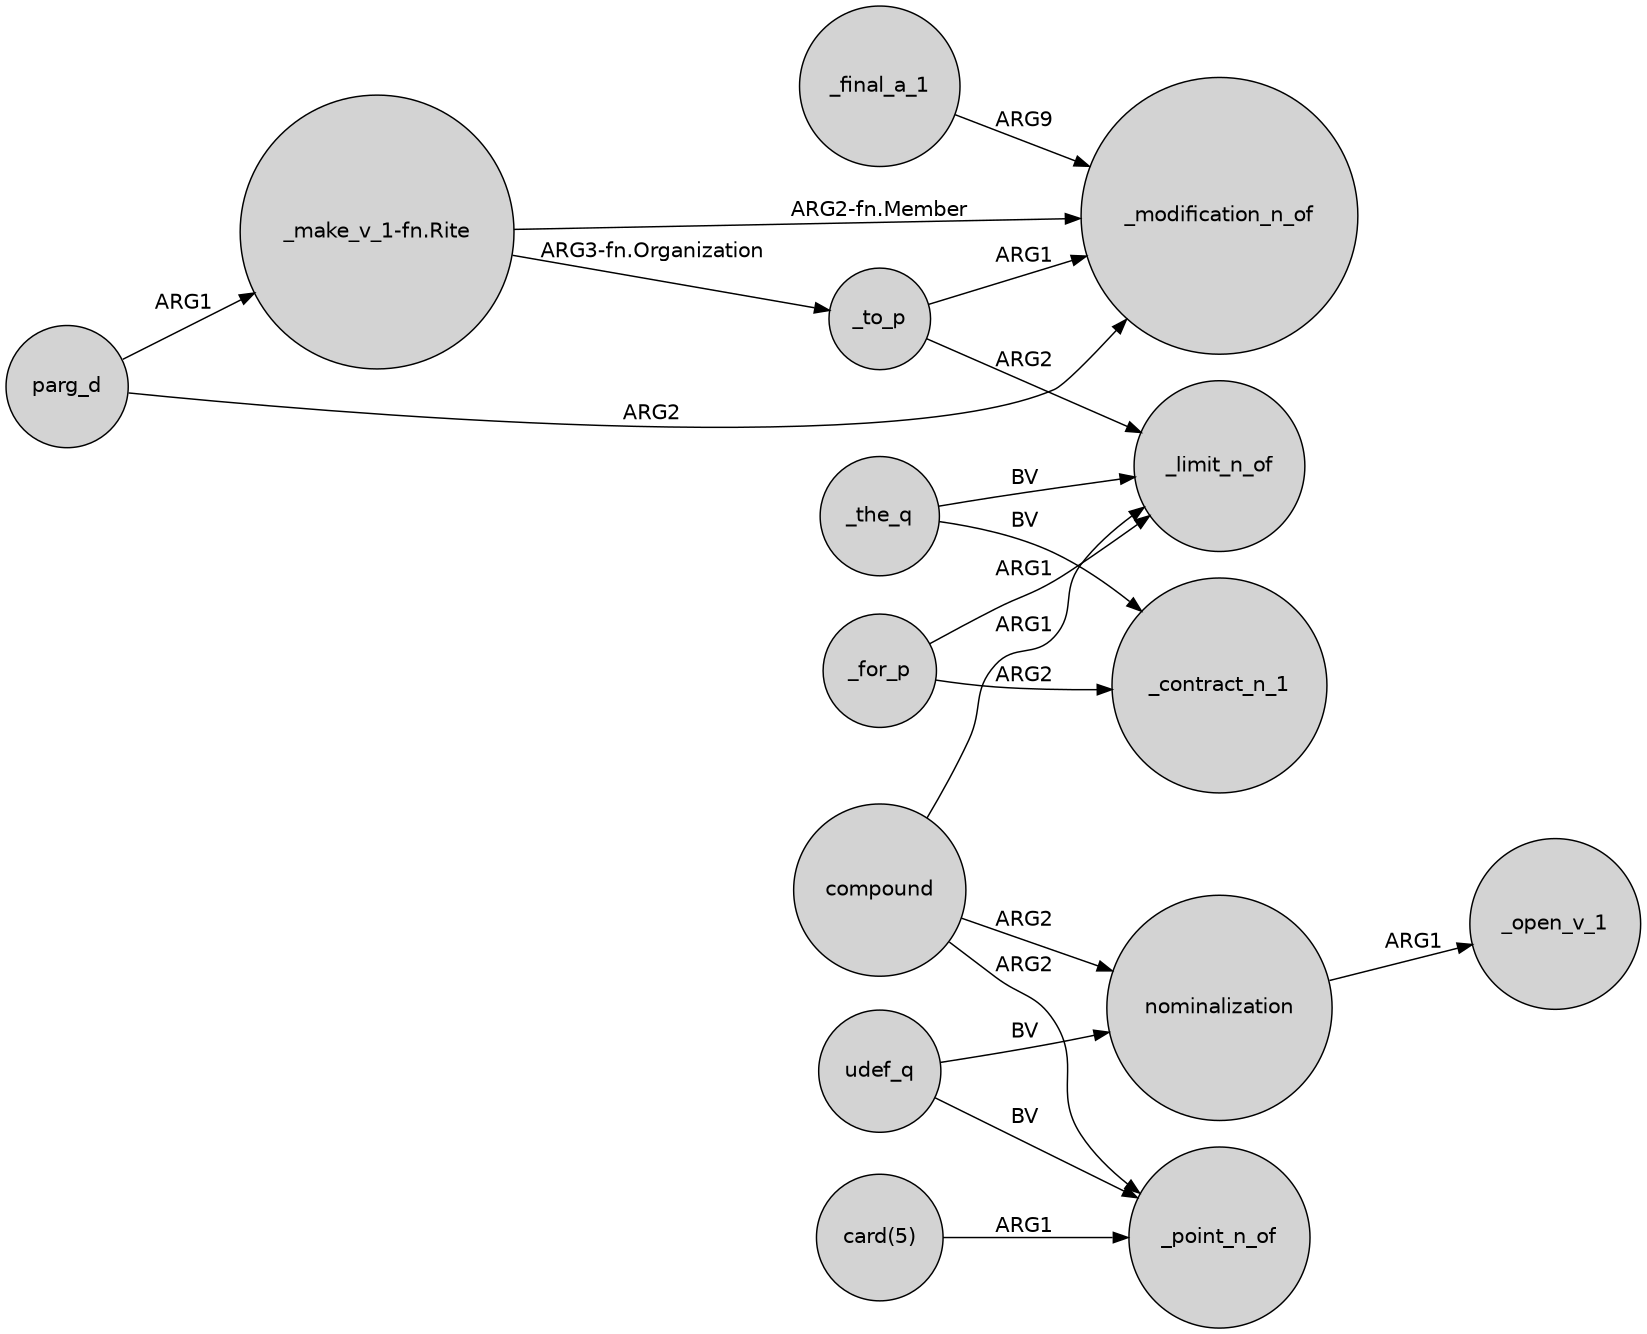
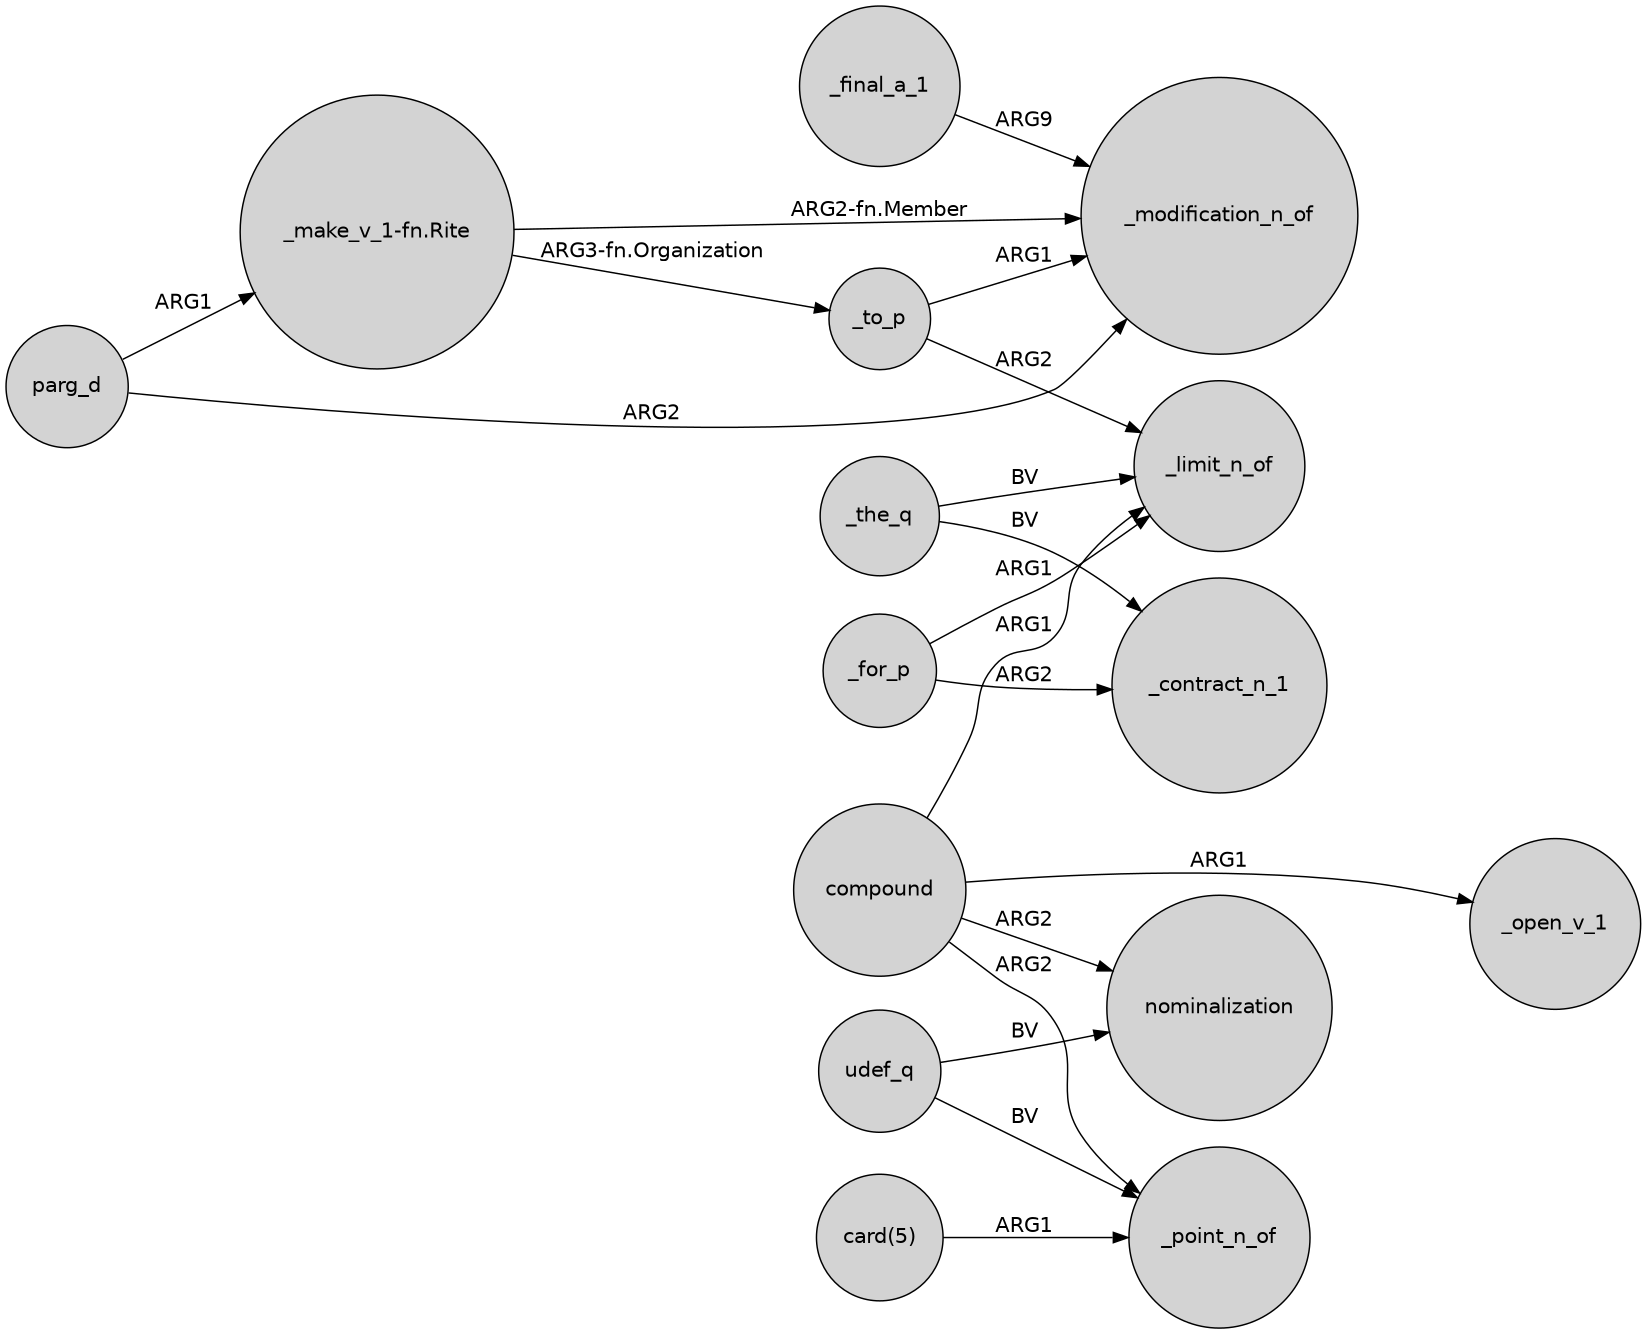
(1394, 964) -> (1213, 873)
